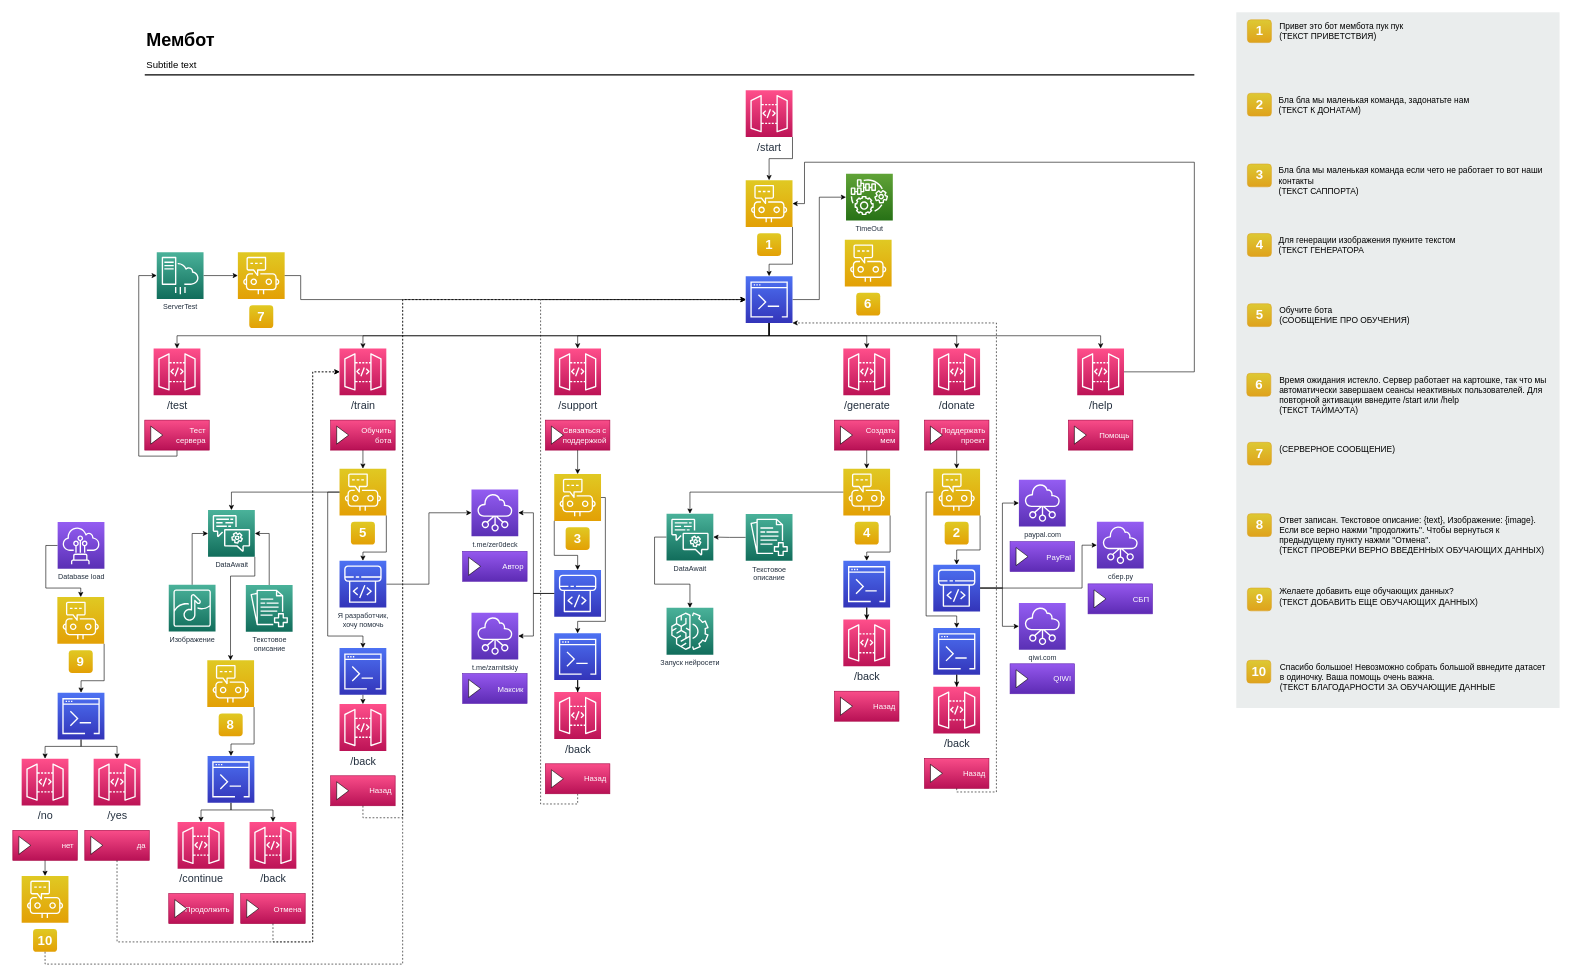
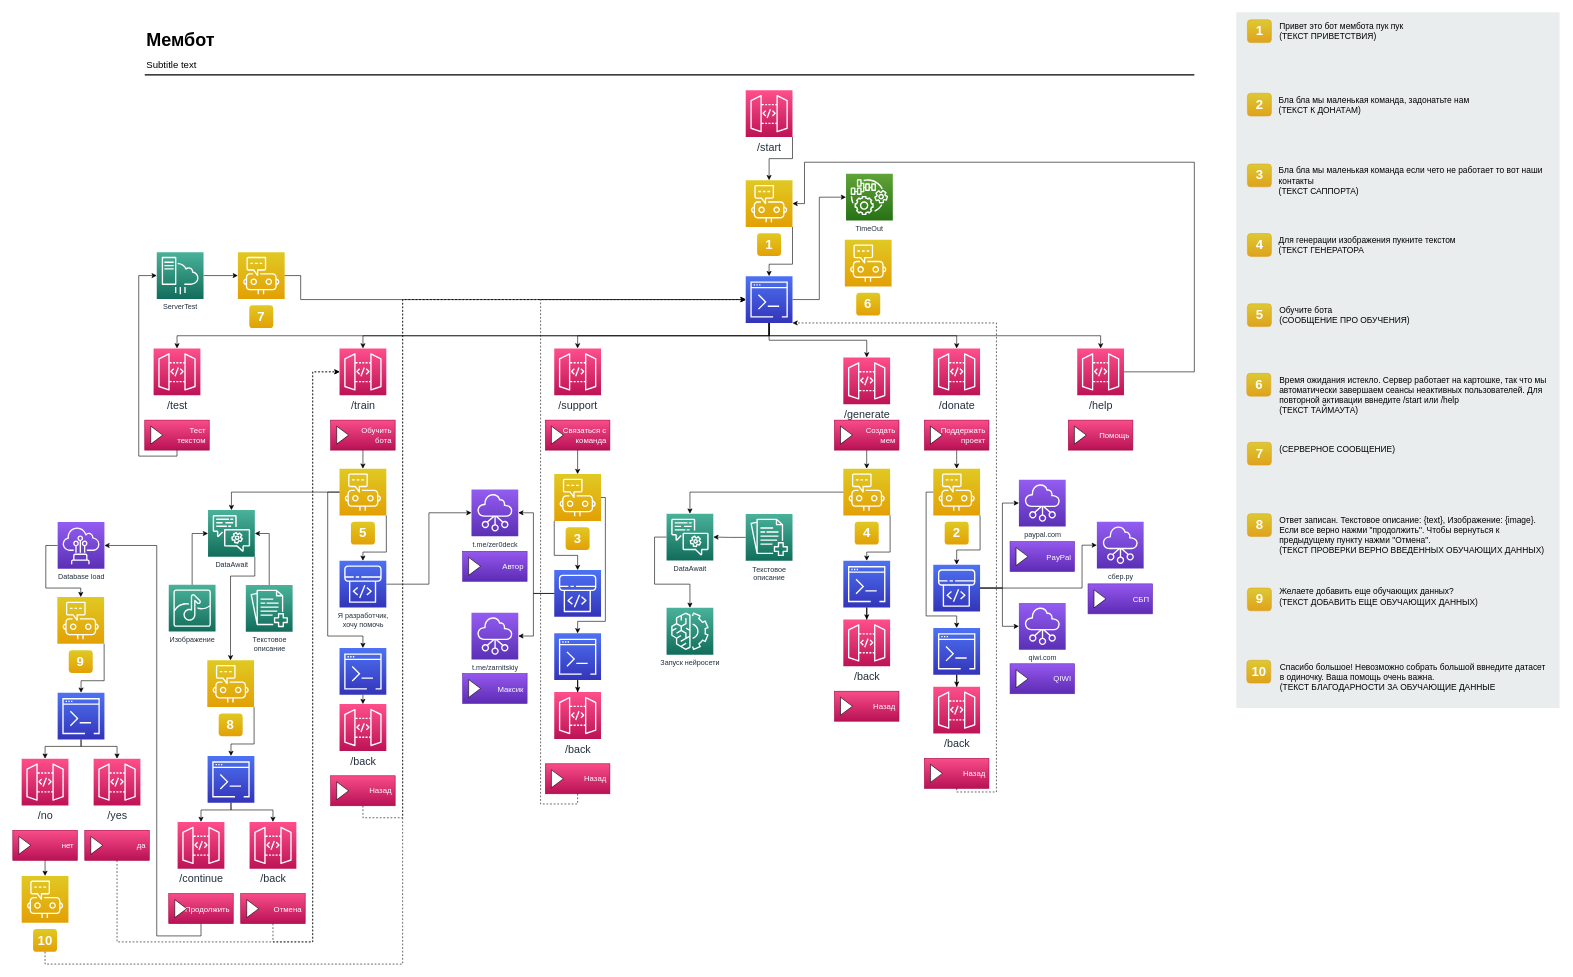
(867, 372) -> (867, 381)
(190, 435) -> (190, 435)
(583, 435) -> (583, 435)
none -> (133, 546)
